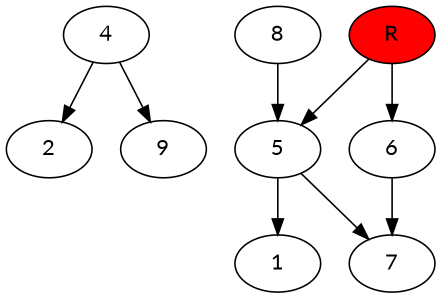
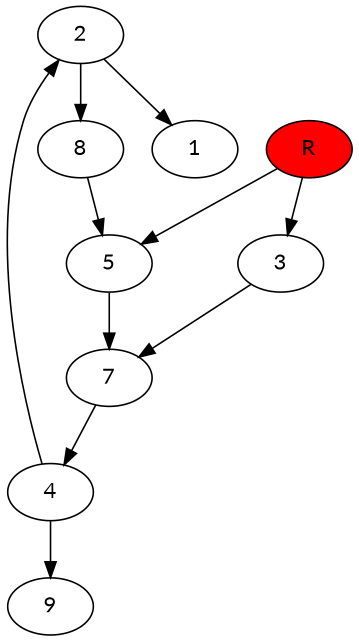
none -> (81, 84)
(392, 149) -> (281, 264)
(278, 199) -> (132, 86)
none -> (84, 428)
